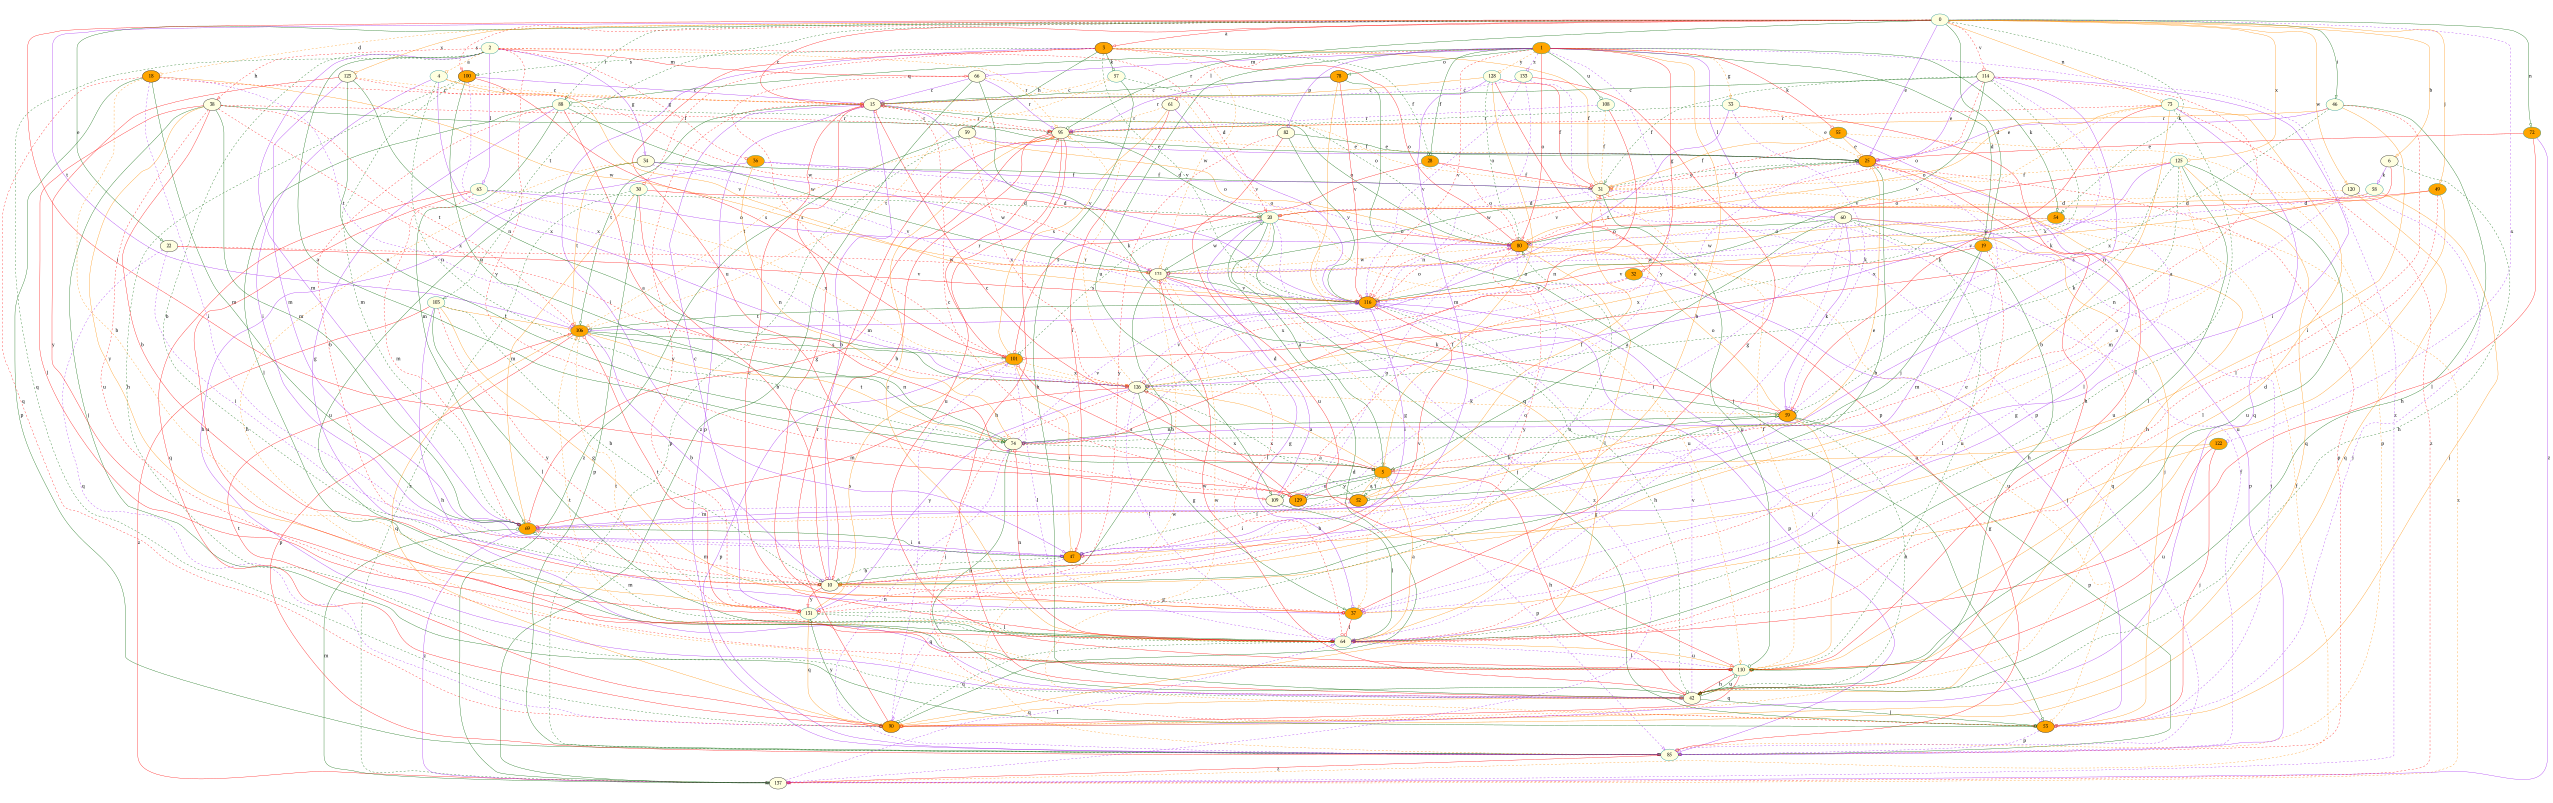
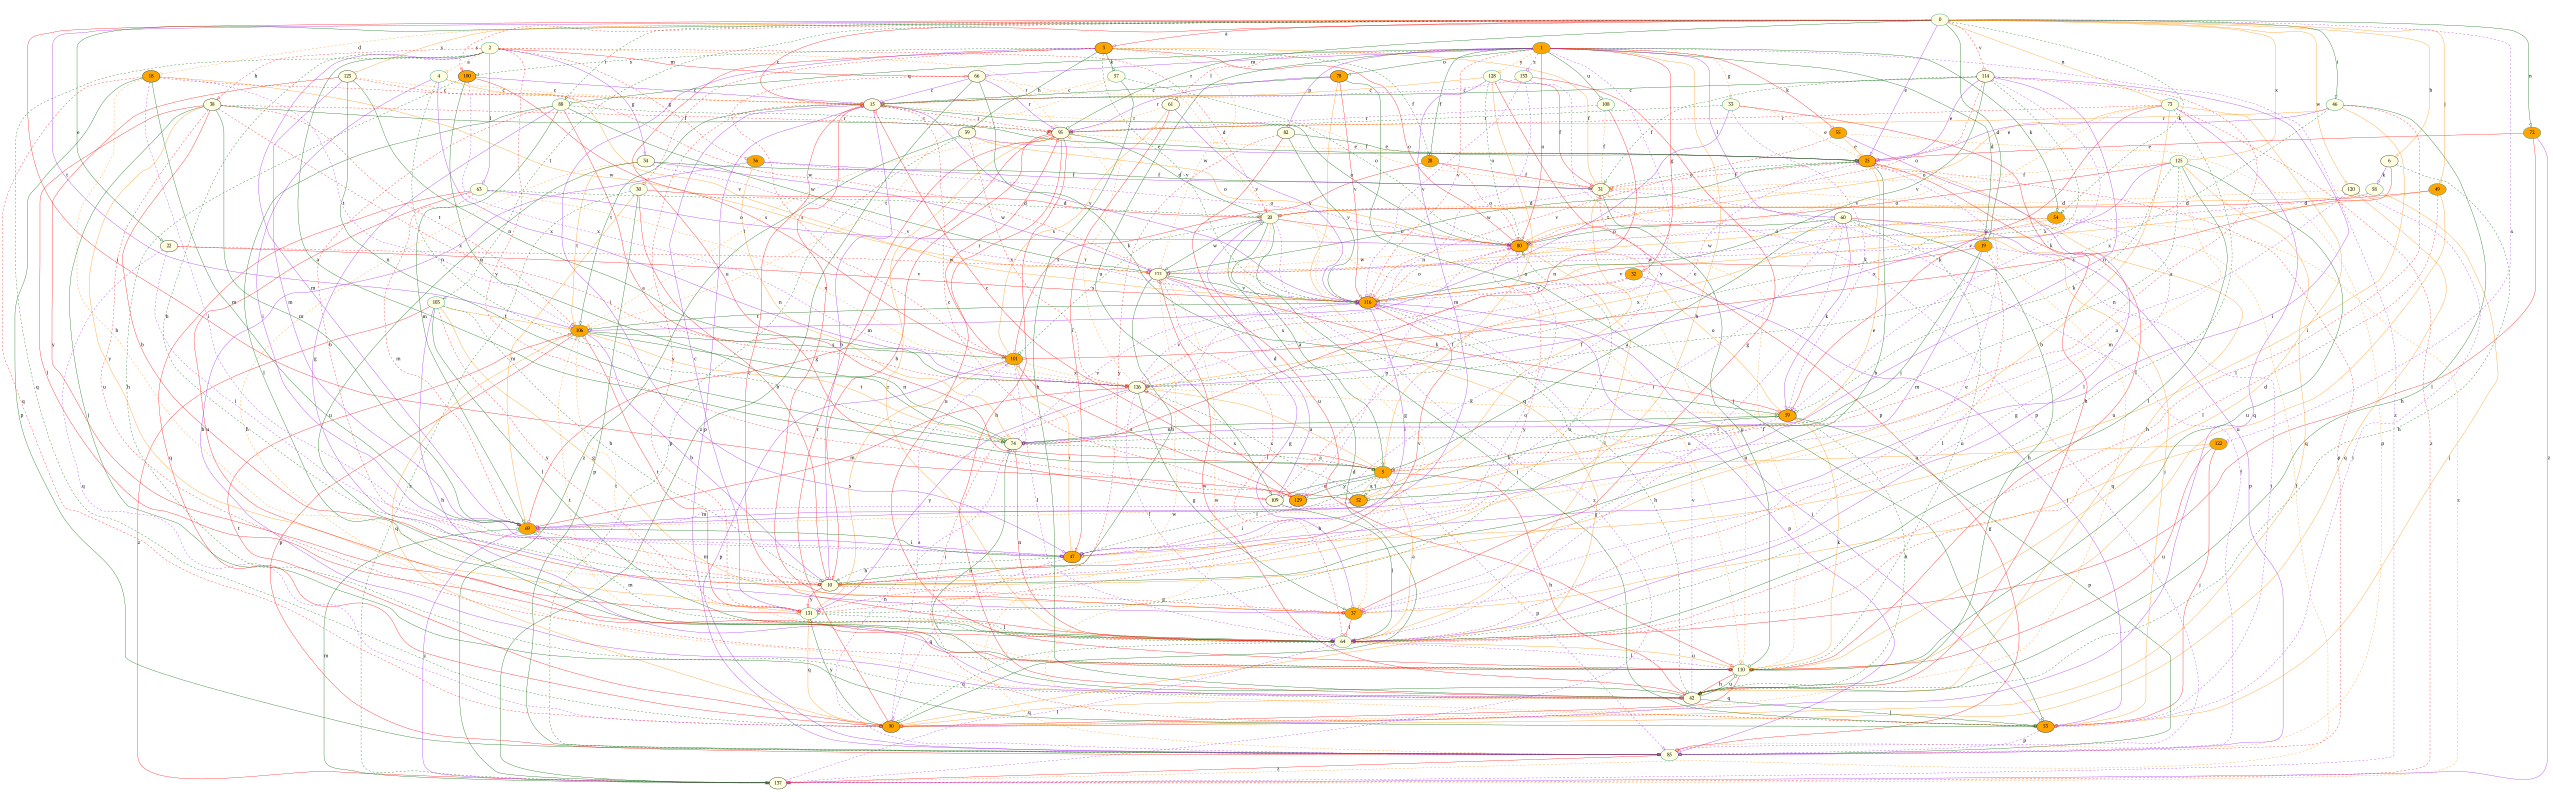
(1720, 150) -> none
(1433, 174) -> (1433, 174)
(360, 306) -> none
(1937, 396) -> (1693, 395)
